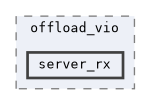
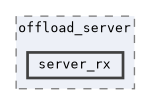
(75, 29) -> (75, 29)
